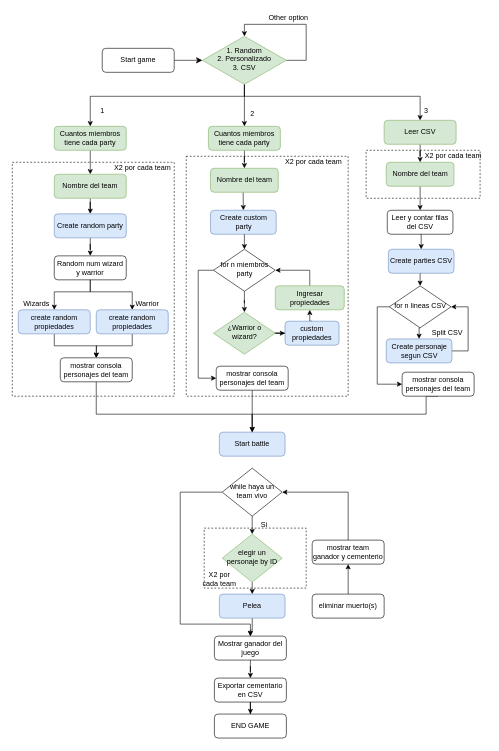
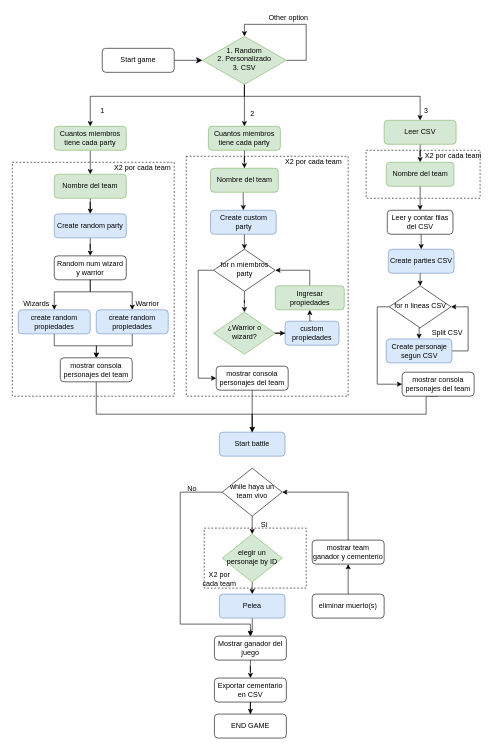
none -> (192, 489)
